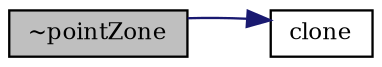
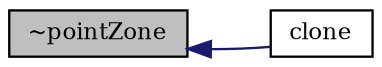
(217, 18) -> (241, 49)
